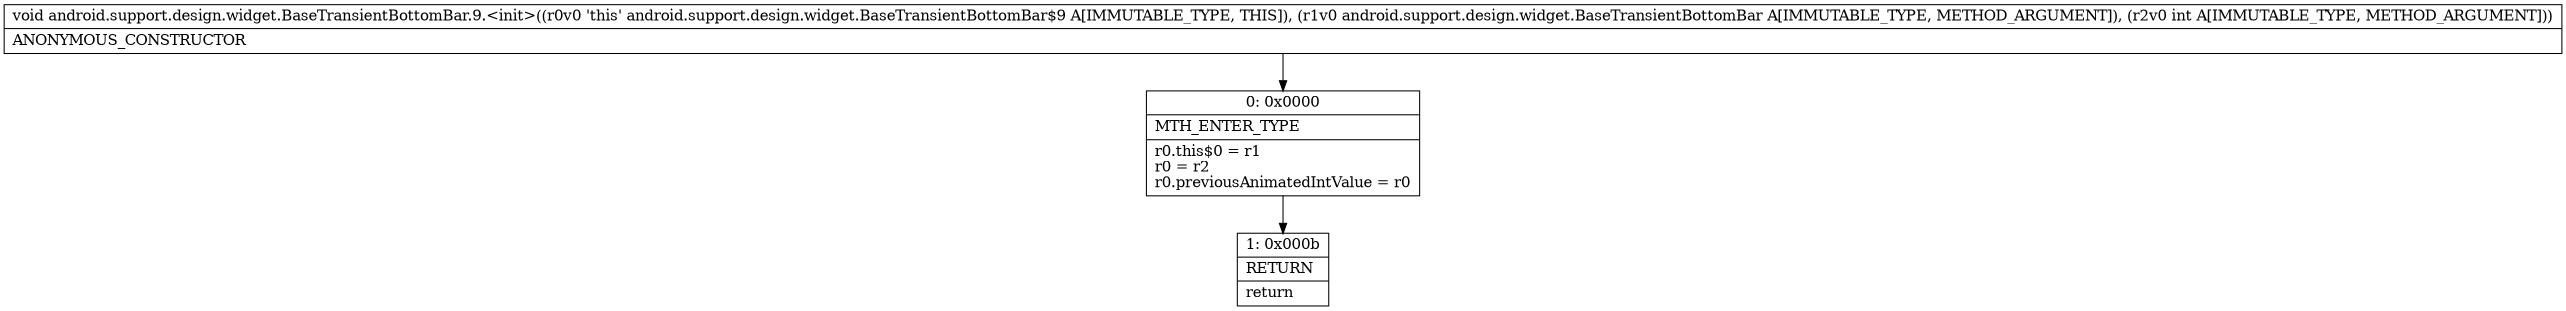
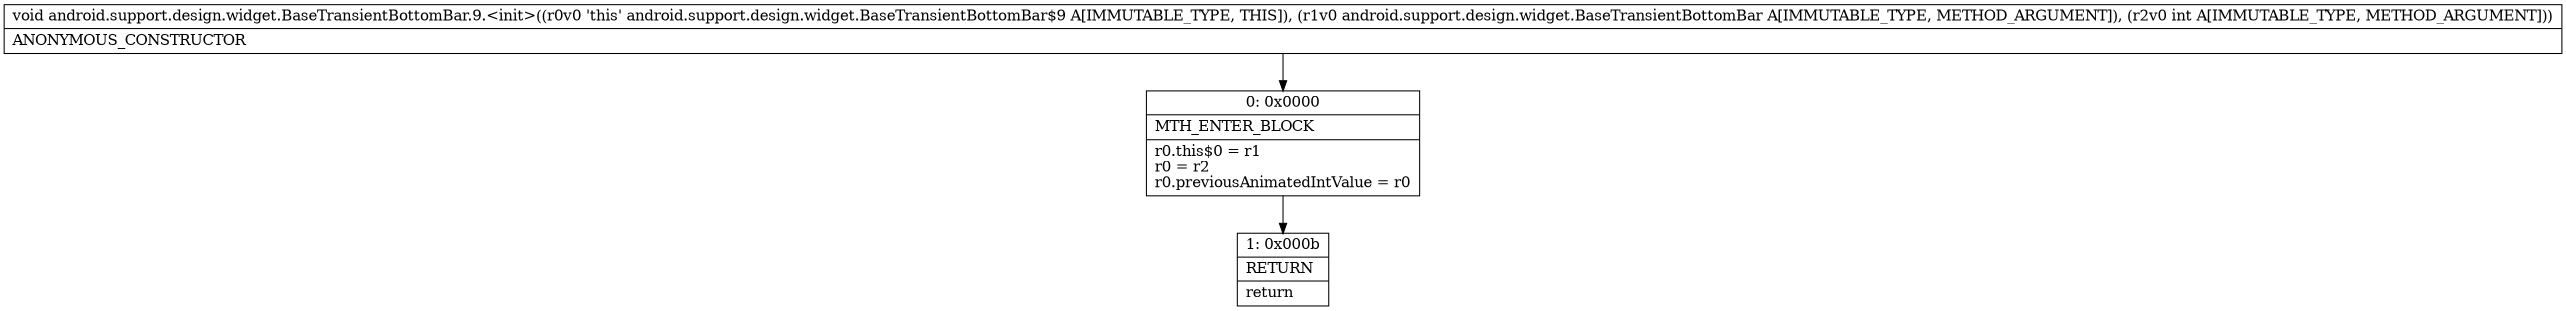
(1227, 127) -> (1235, 127)
